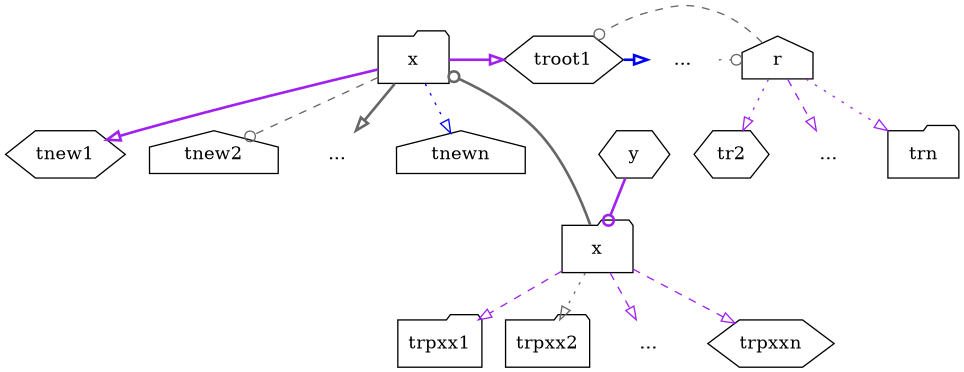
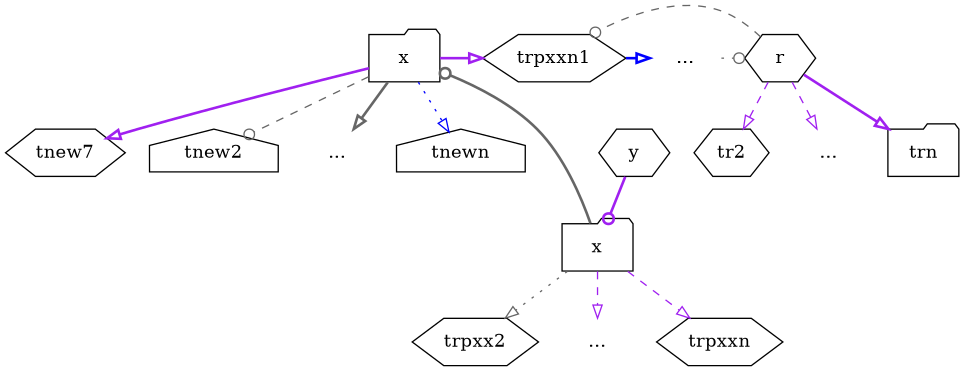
(563, 60) -> (554, 58)
(778, 60) -> (780, 58)
(759, 99) -> (759, 100)
(841, 101) -> (841, 98)
(65, 154) -> (65, 153)
(440, 344) -> none
(548, 344) -> (475, 342)
